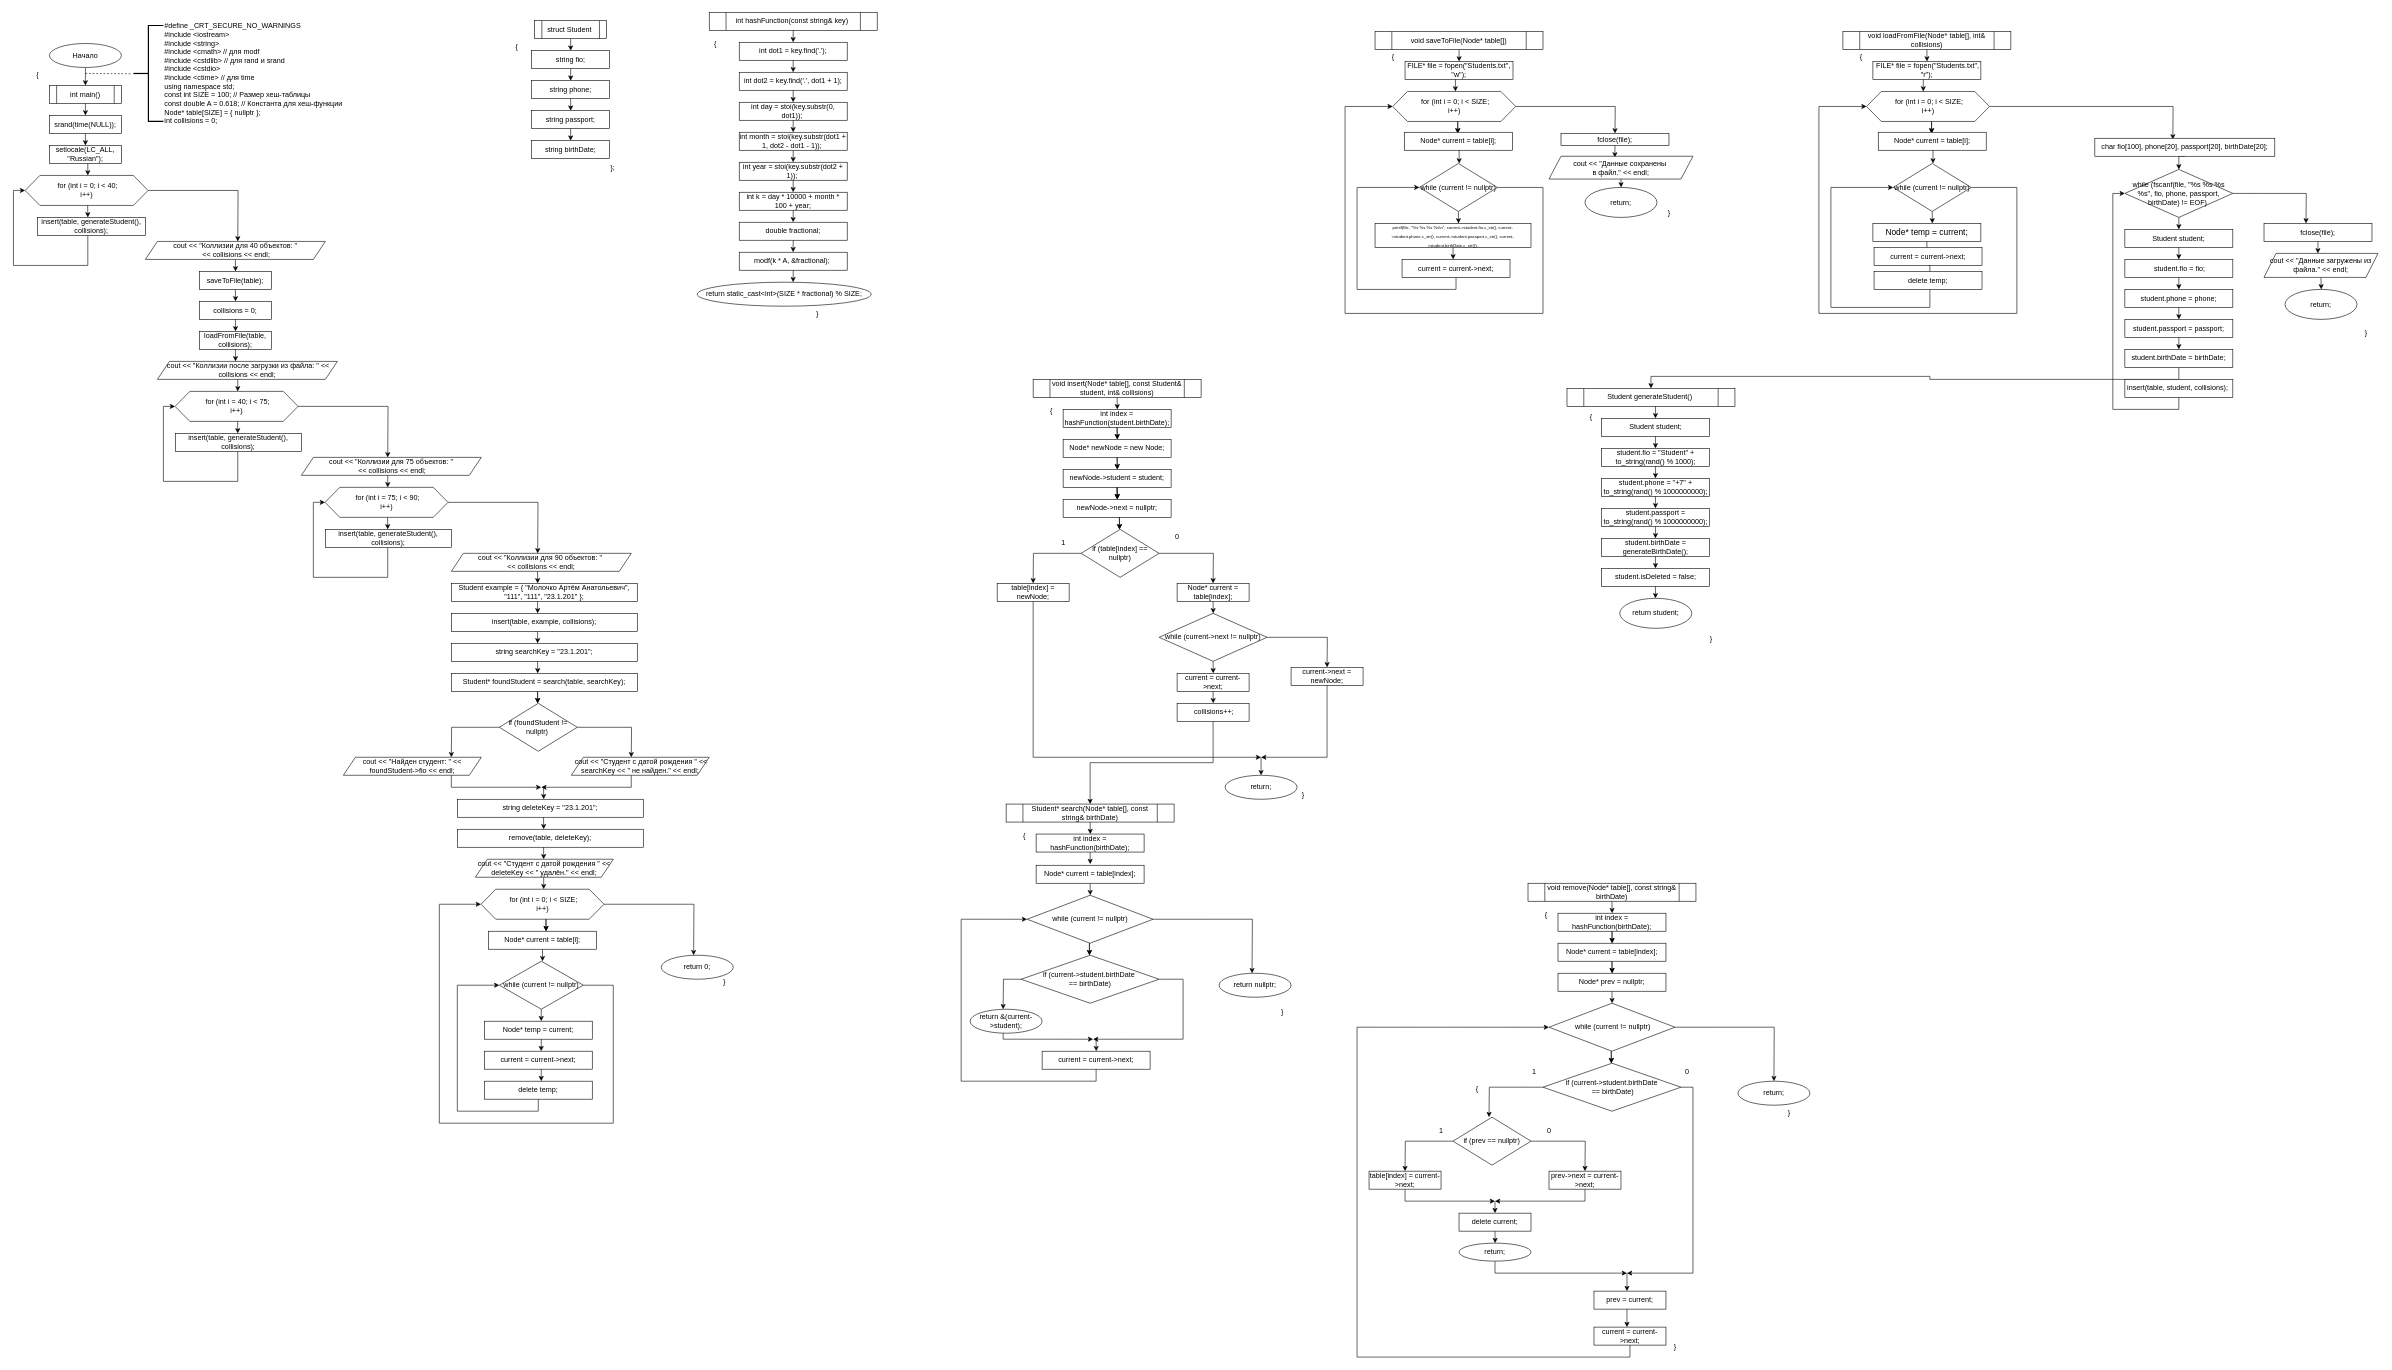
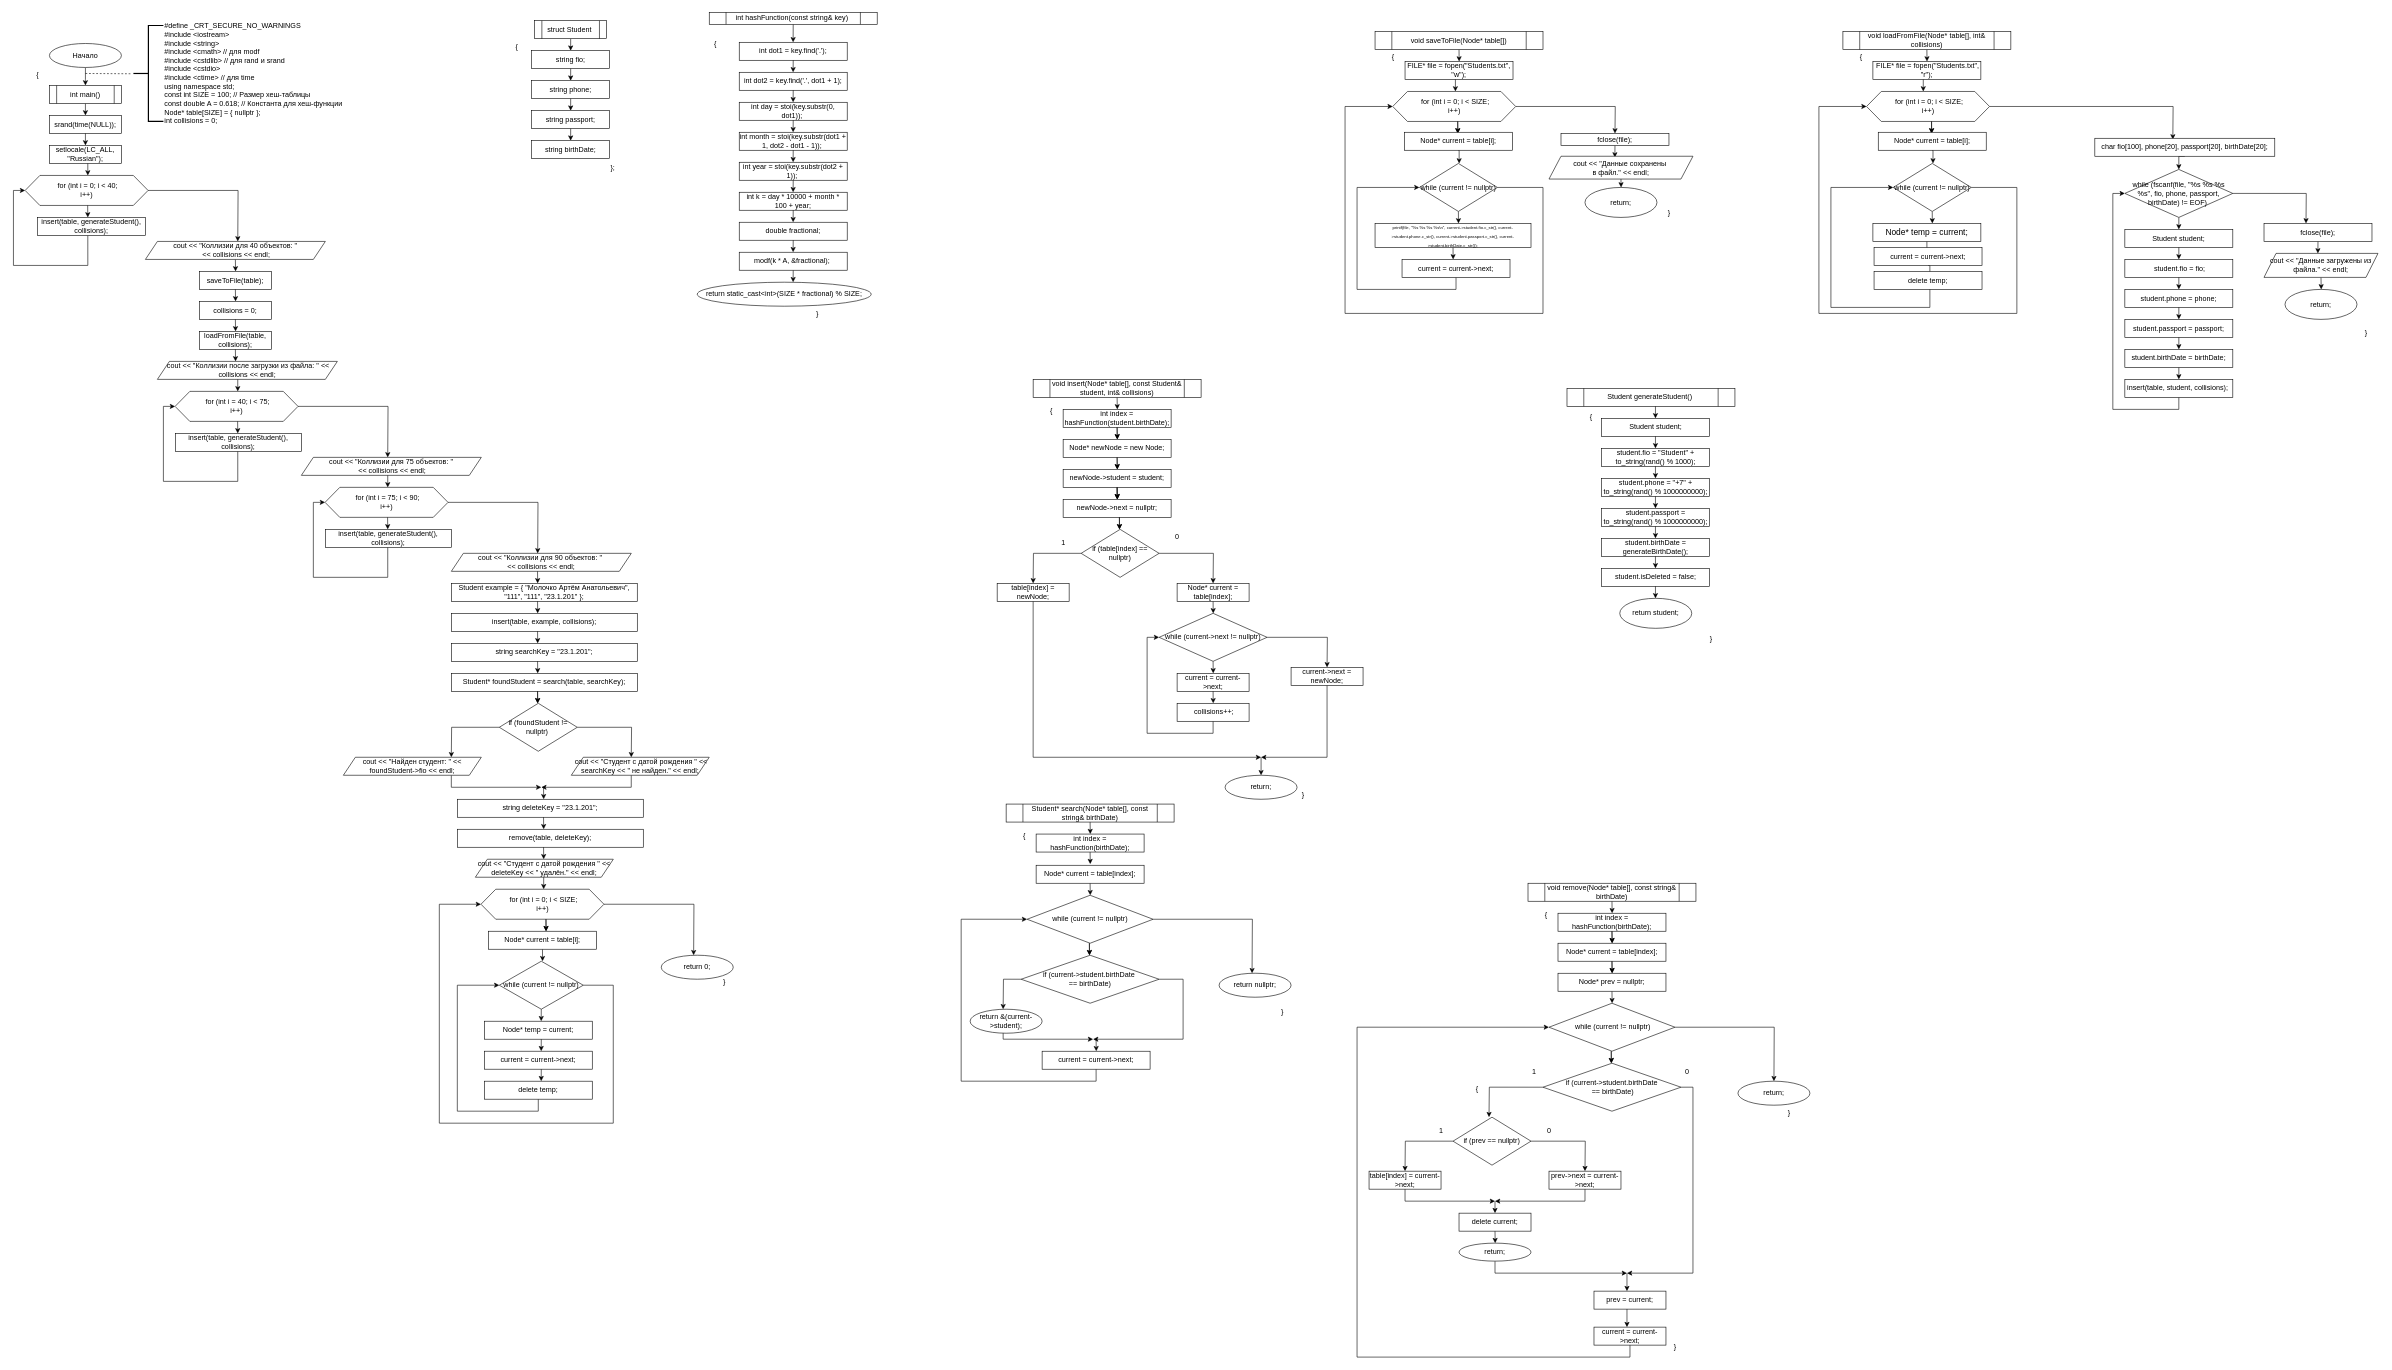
(793, 21) -> (793, 18)
(1886, 377) -> (2179, 374)
(1213, 763) -> (1149, 638)
